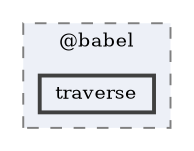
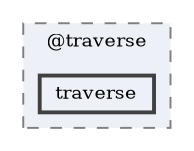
(97, 42) -> (97, 42)
